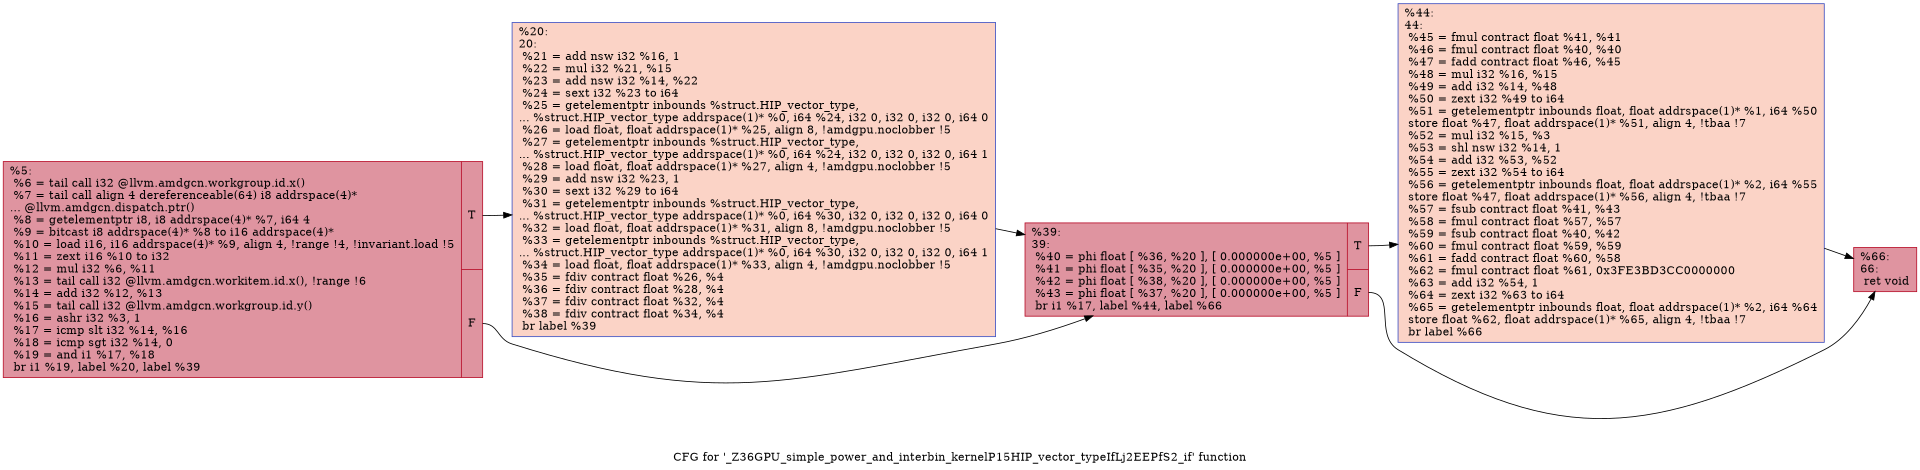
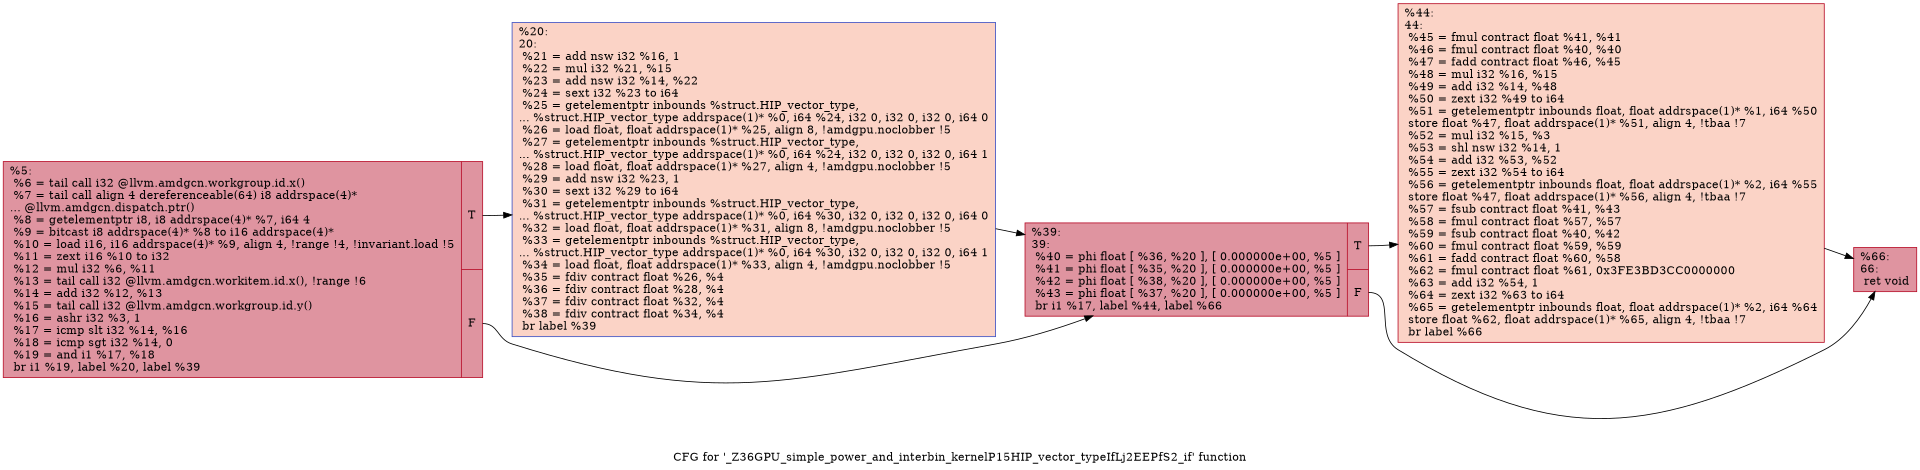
(1611, 173) -> (1611, 173)
